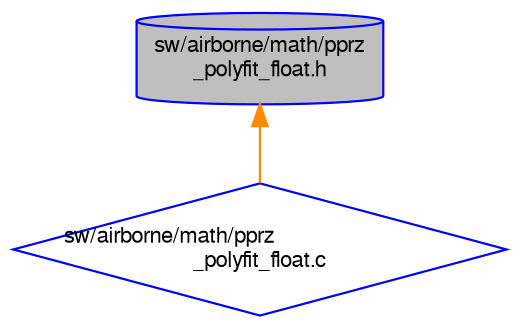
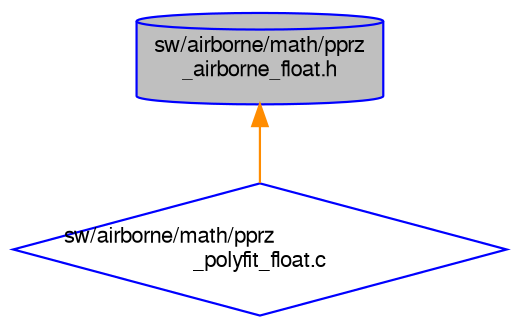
(260, 59) -> (260, 59)
